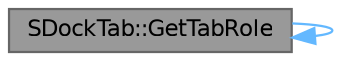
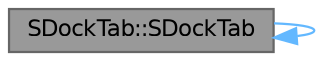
(150, 31) -> (141, 31)
